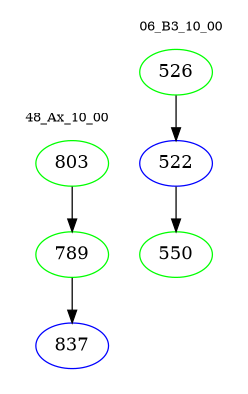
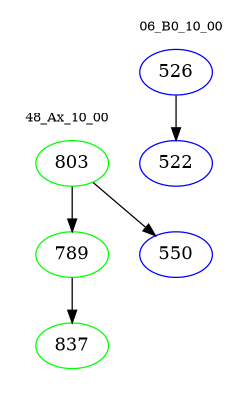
(181, 27) -> (181, 27)
(176, 72) -> (176, 72)
(176, 203) -> (110, 197)
(176, 255) -> (176, 255)
(72, 346) -> (72, 346)
